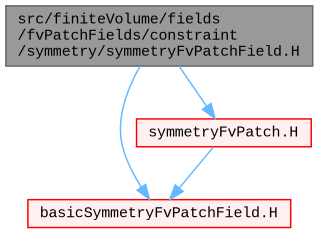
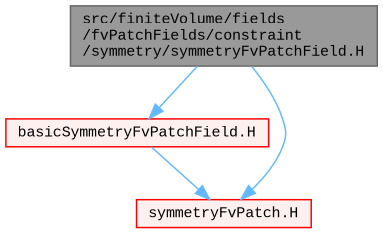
(196, 168) -> (175, 168)
